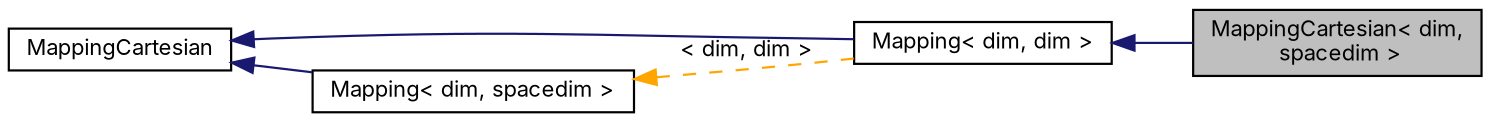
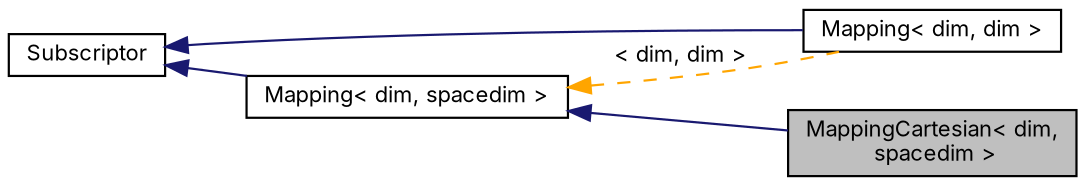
(1164, 43) -> (689, 122)
(120, 50) -> (87, 55)
